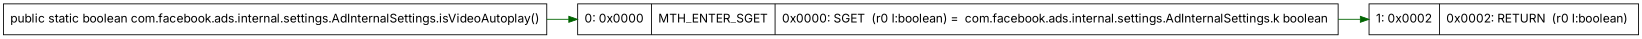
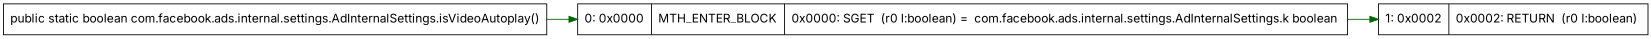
(713, 19) -> (718, 19)
